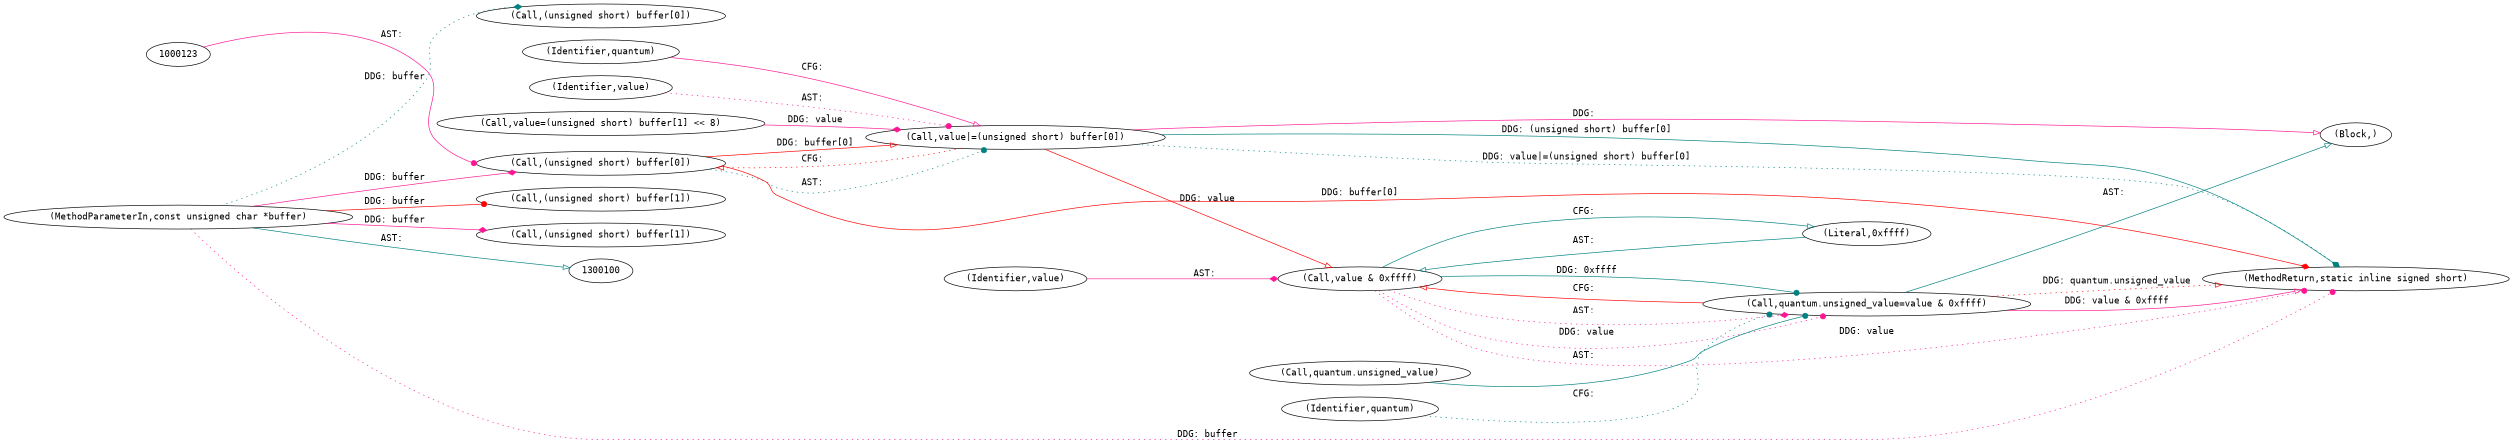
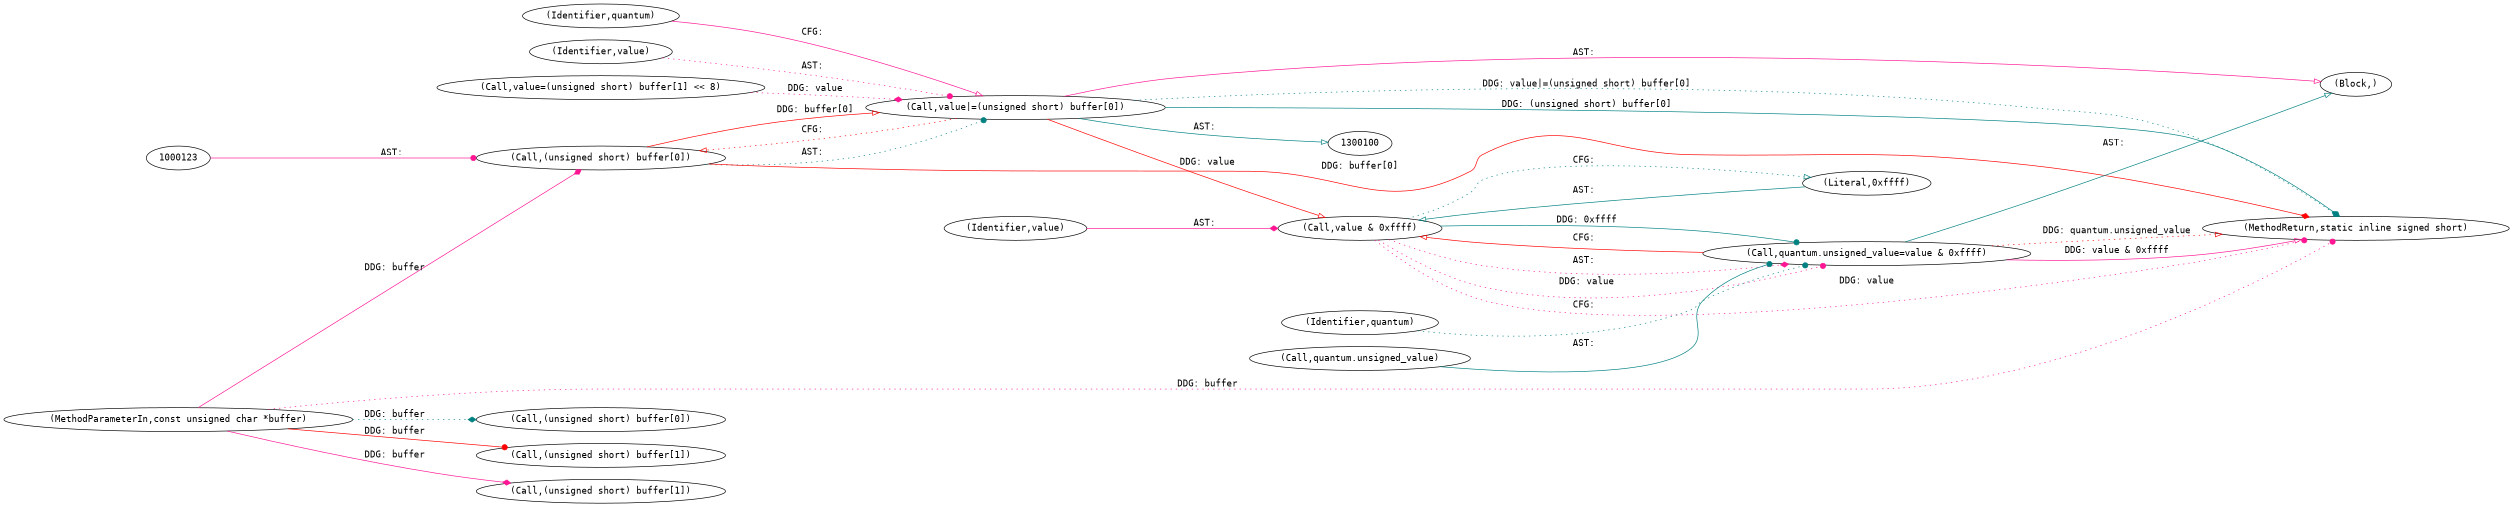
(1587, 114) -> (1587, 53)
(828, 127) -> (823, 95)
(1591, 218) -> (1600, 166)
(408, 249) -> (1200, 134)
